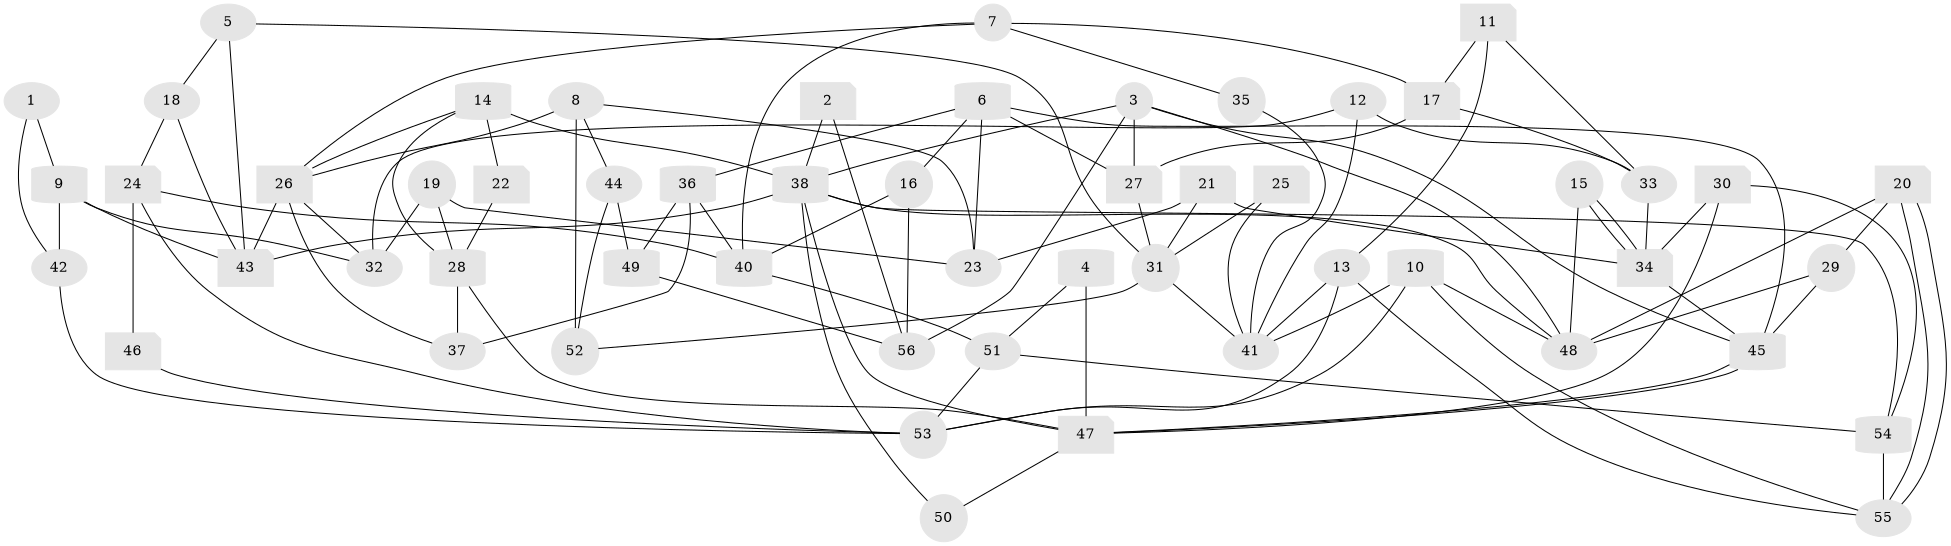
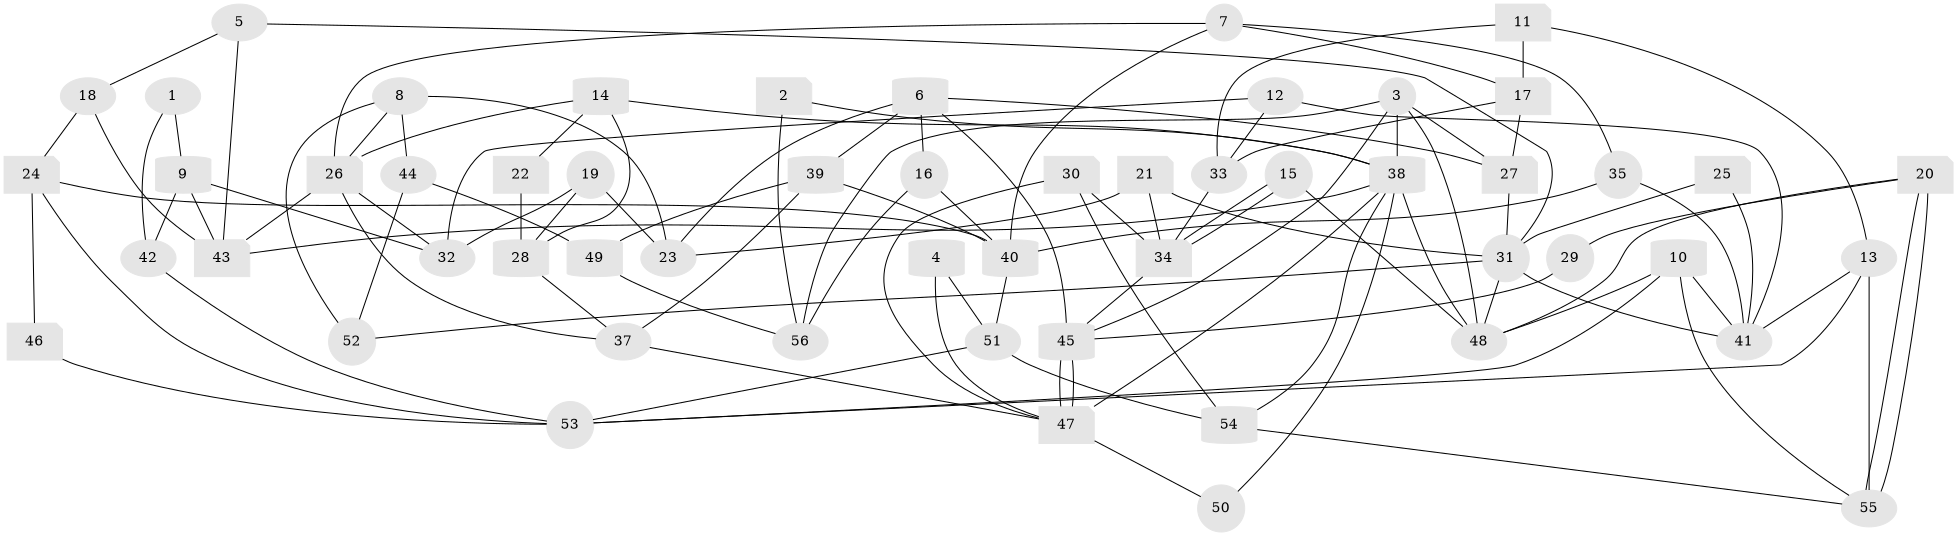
(688, 185) -> (816, 175)
none -> (1318, 221)
(1712, 306) -> (1492, 302)
(742, 405) -> (844, 383)
